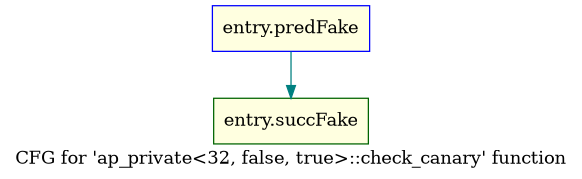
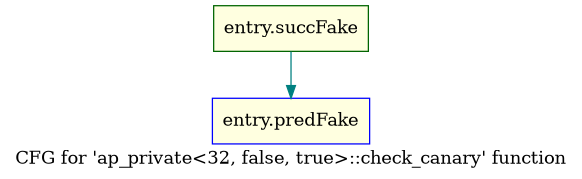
(291, 69) -> (291, 69)
